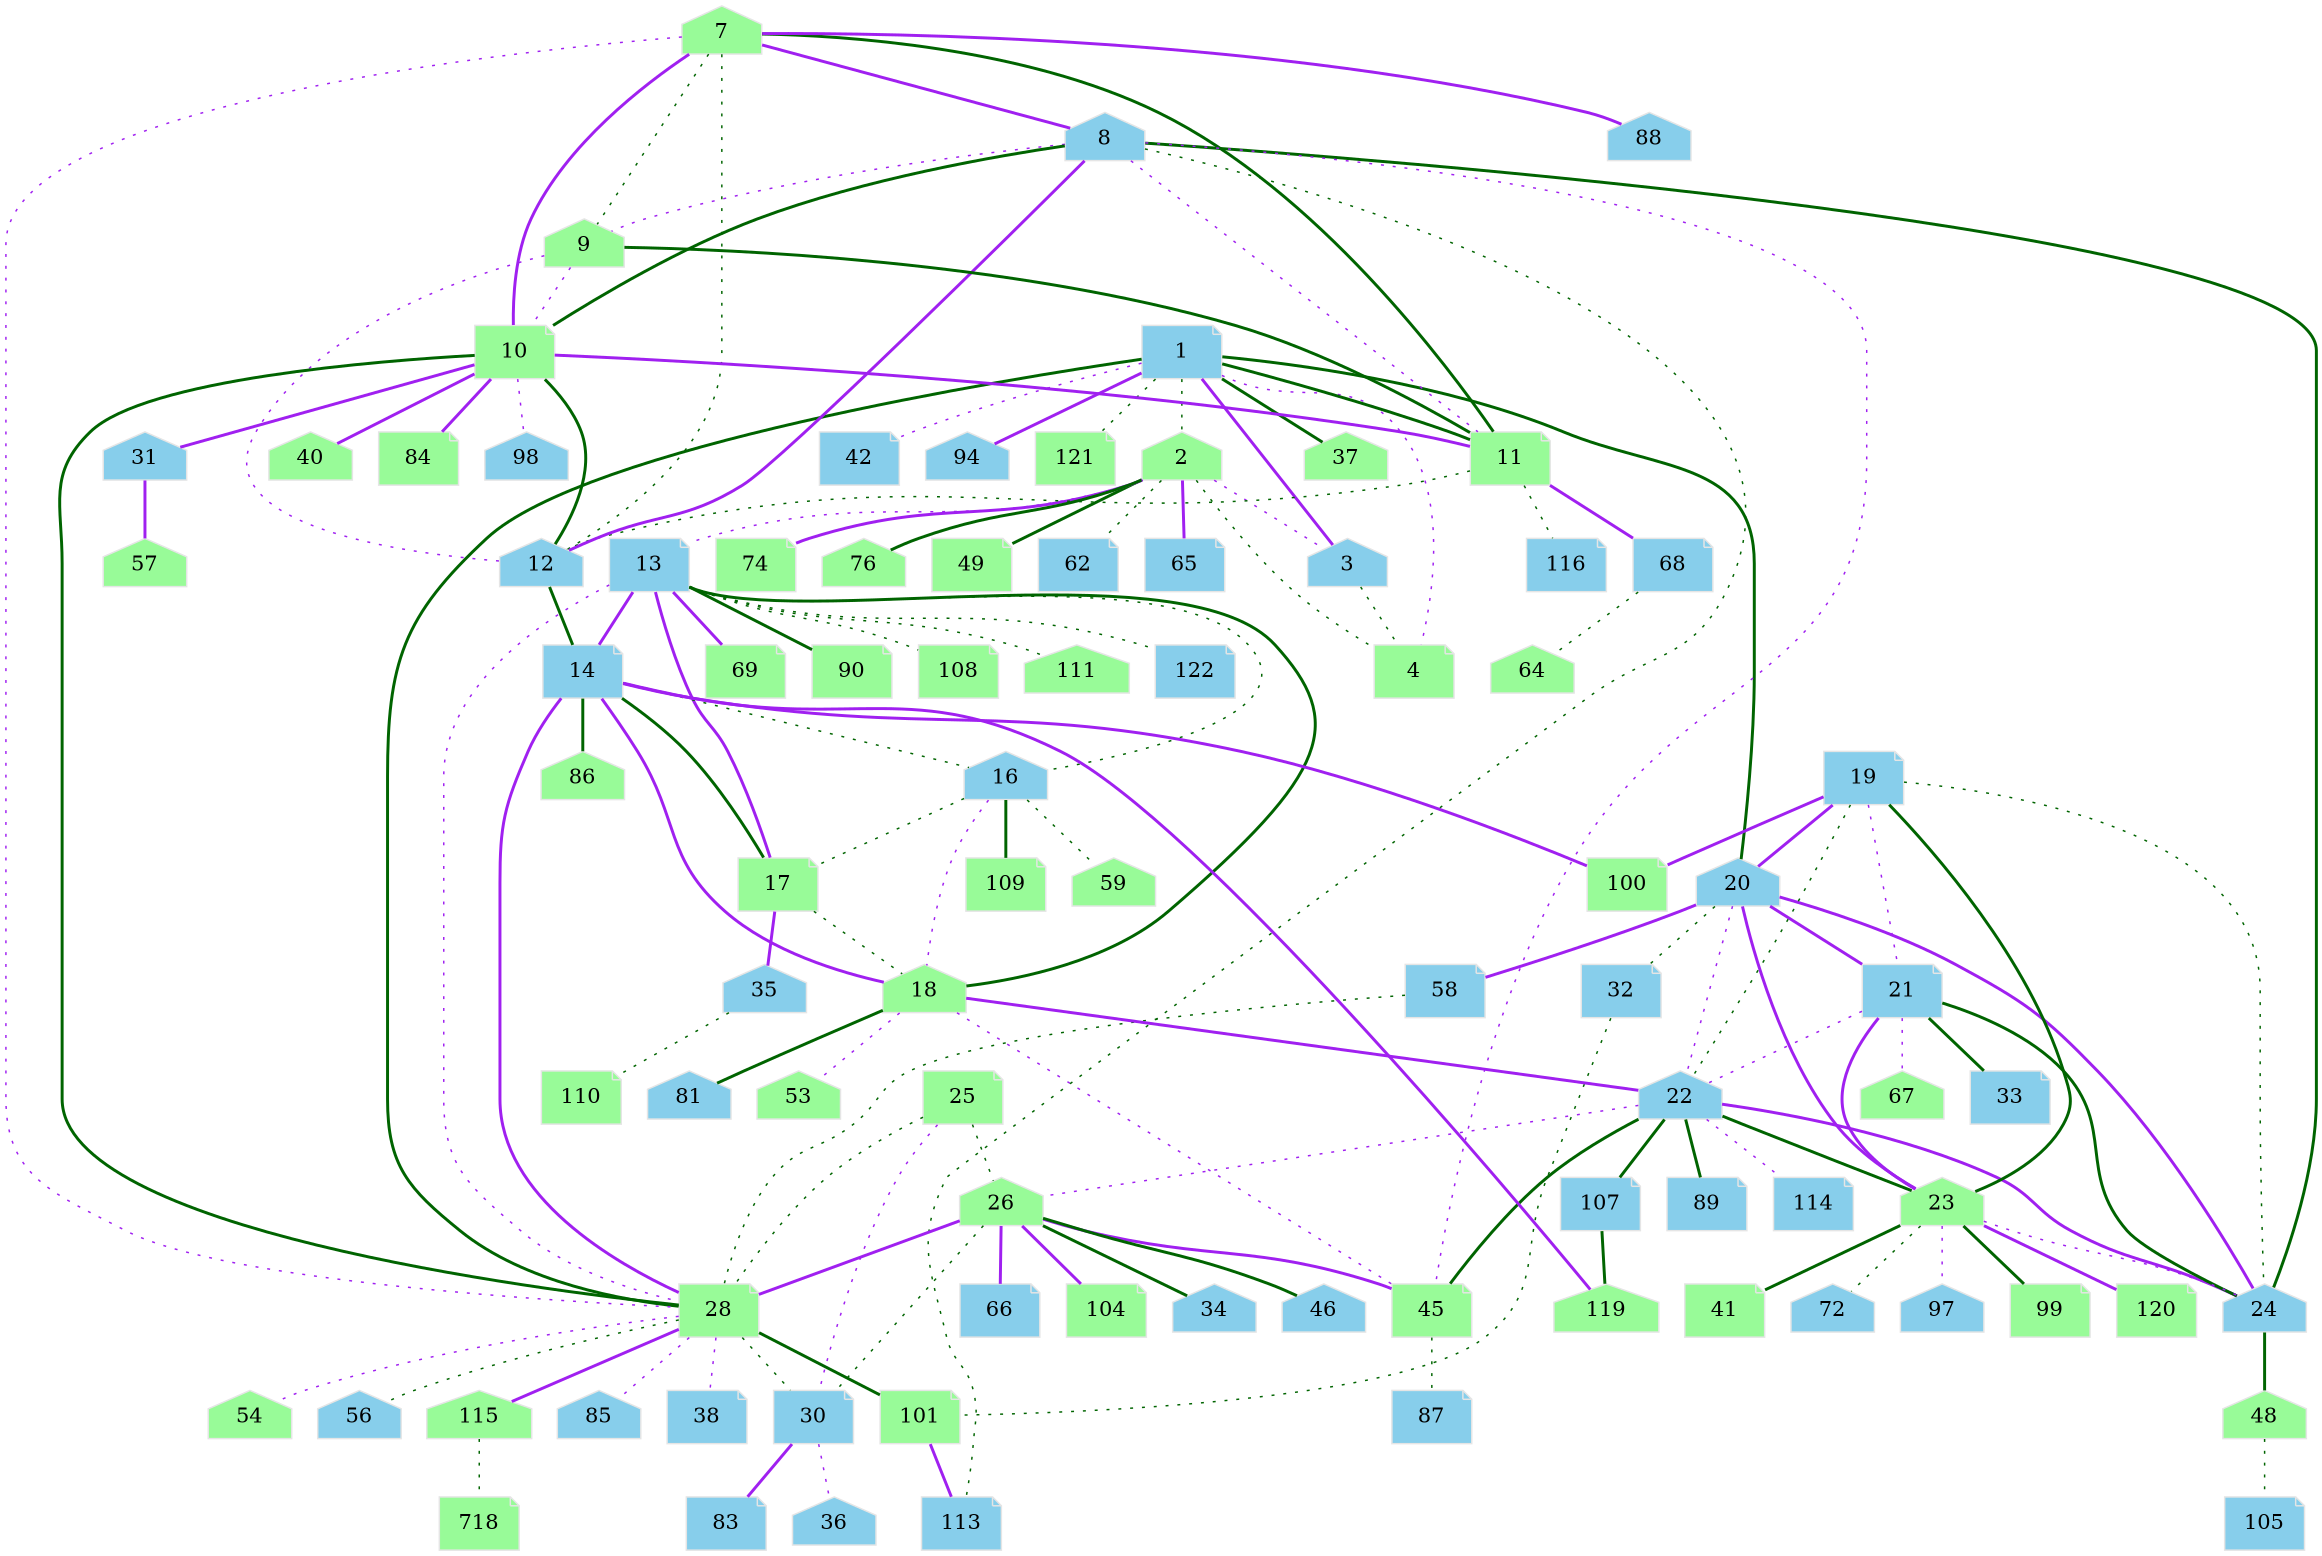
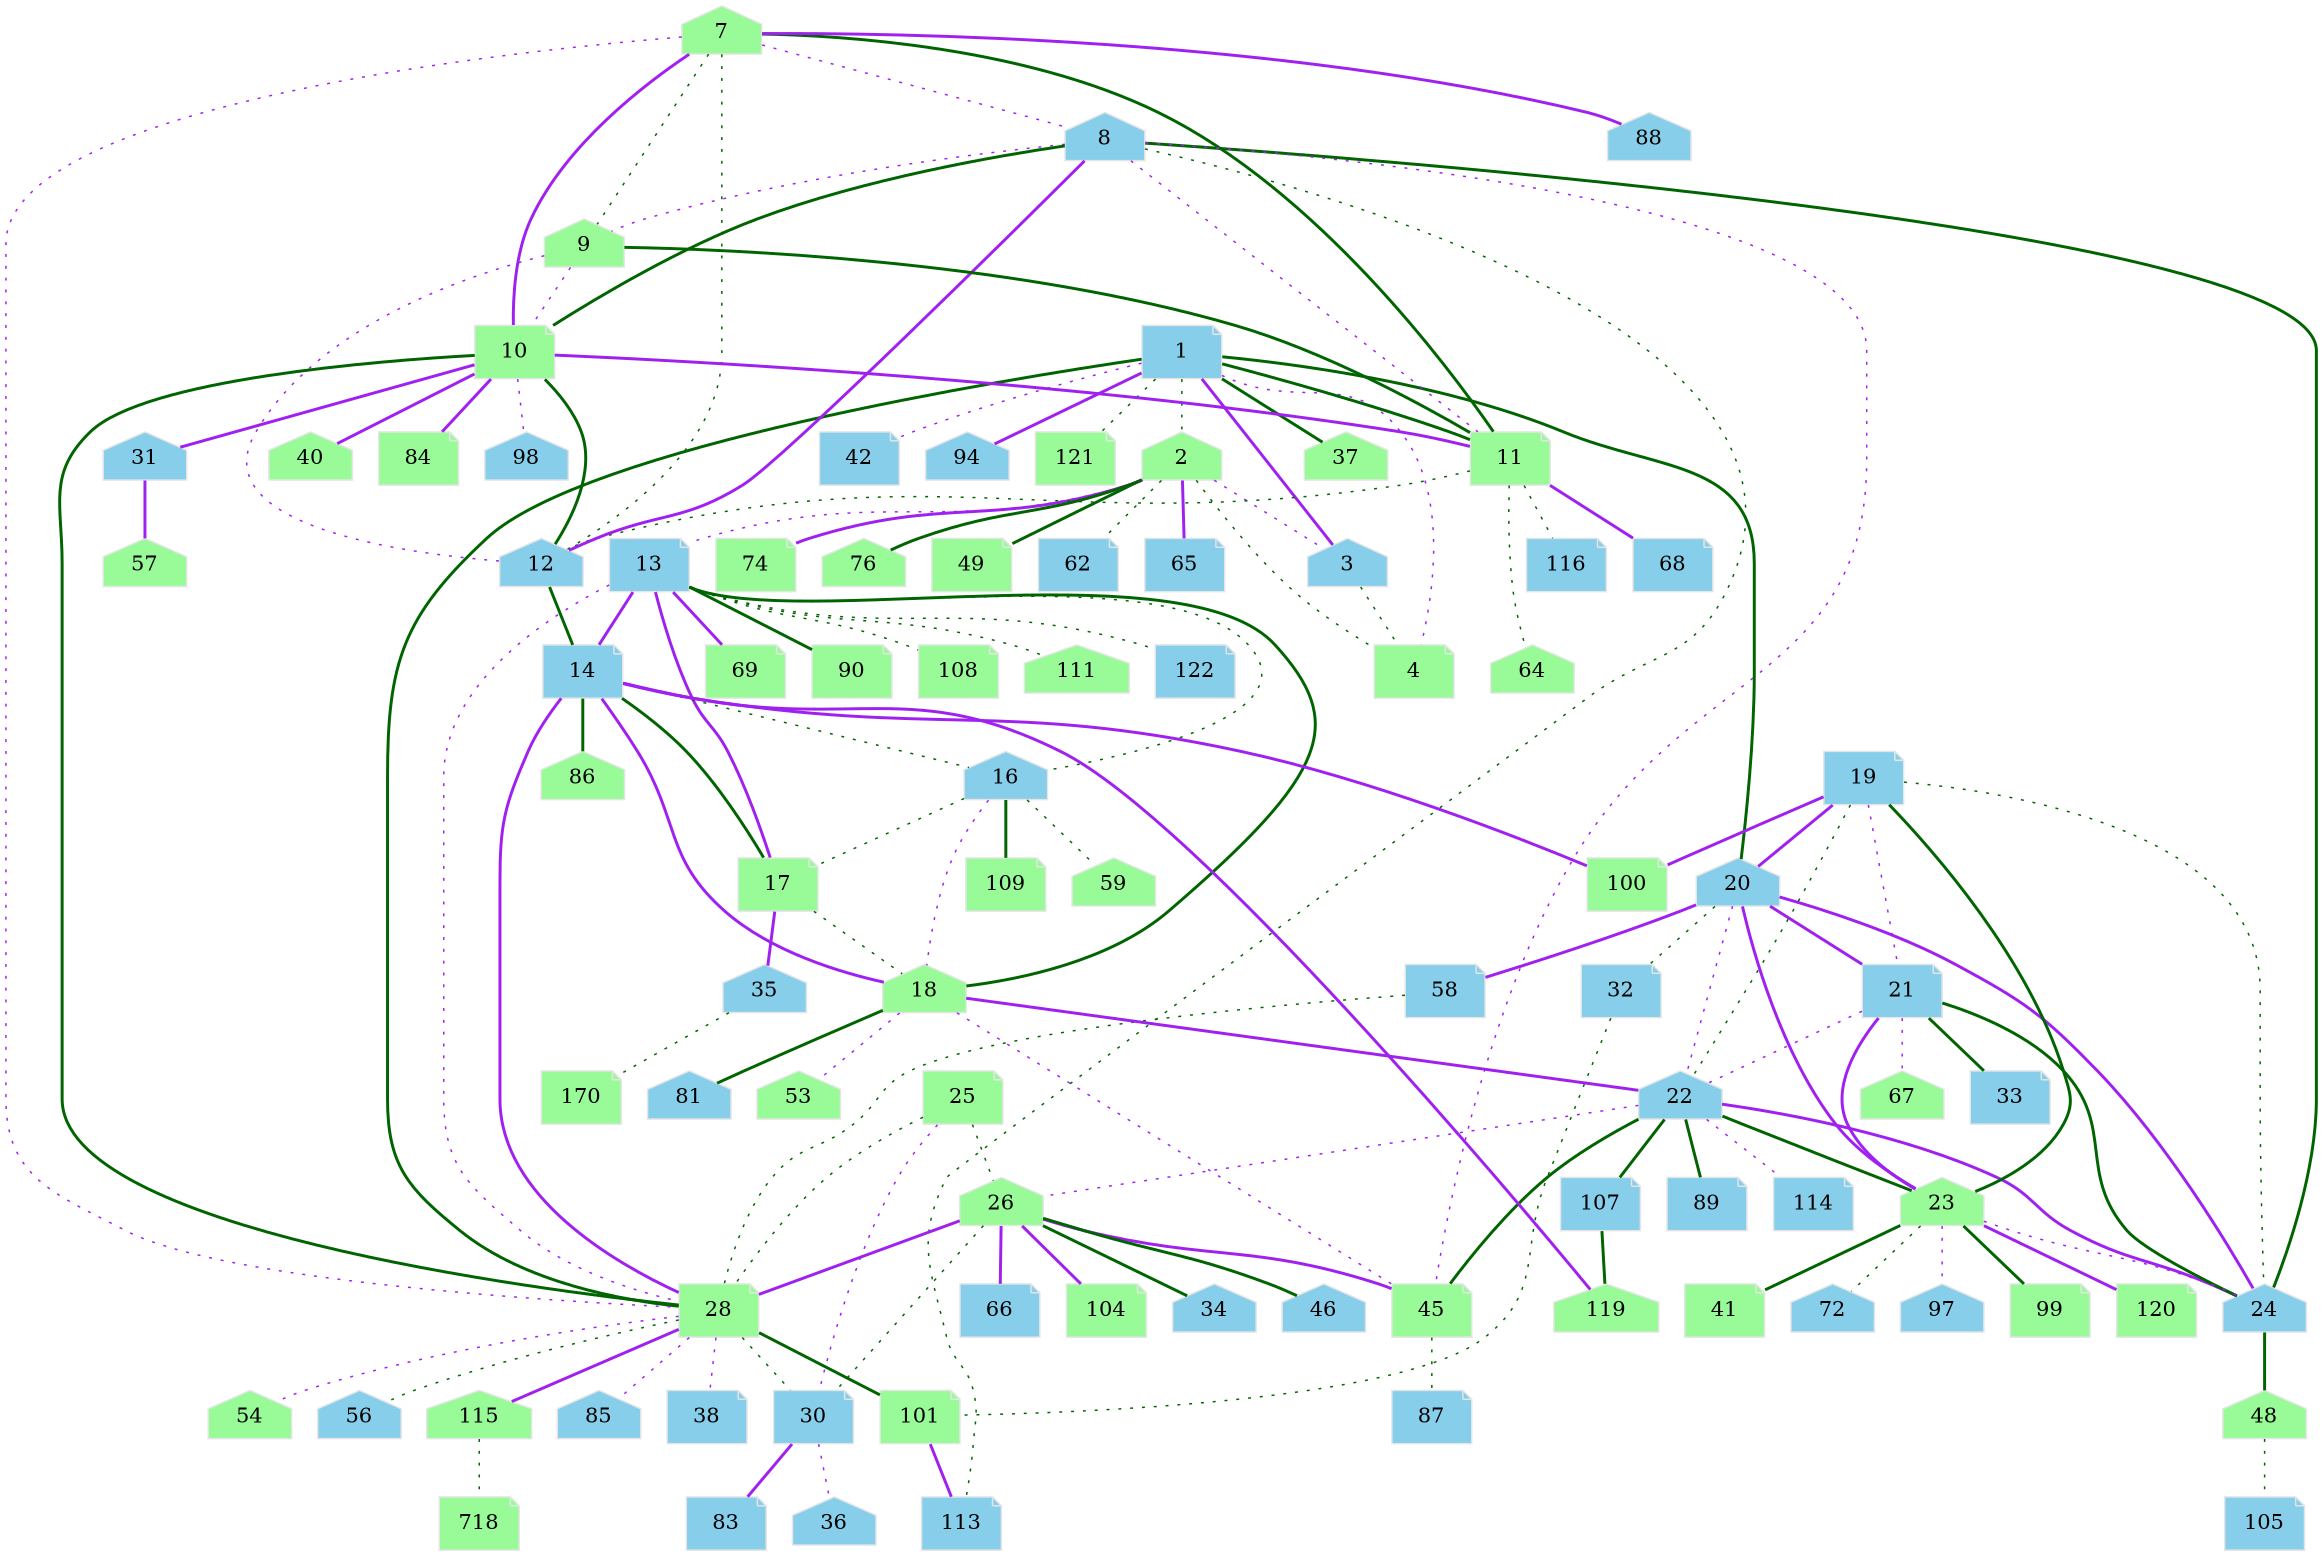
(916, 87) -> (916, 87)
(1596, 623) -> (1511, 567)
(581, 1098) -> (581, 1098)
